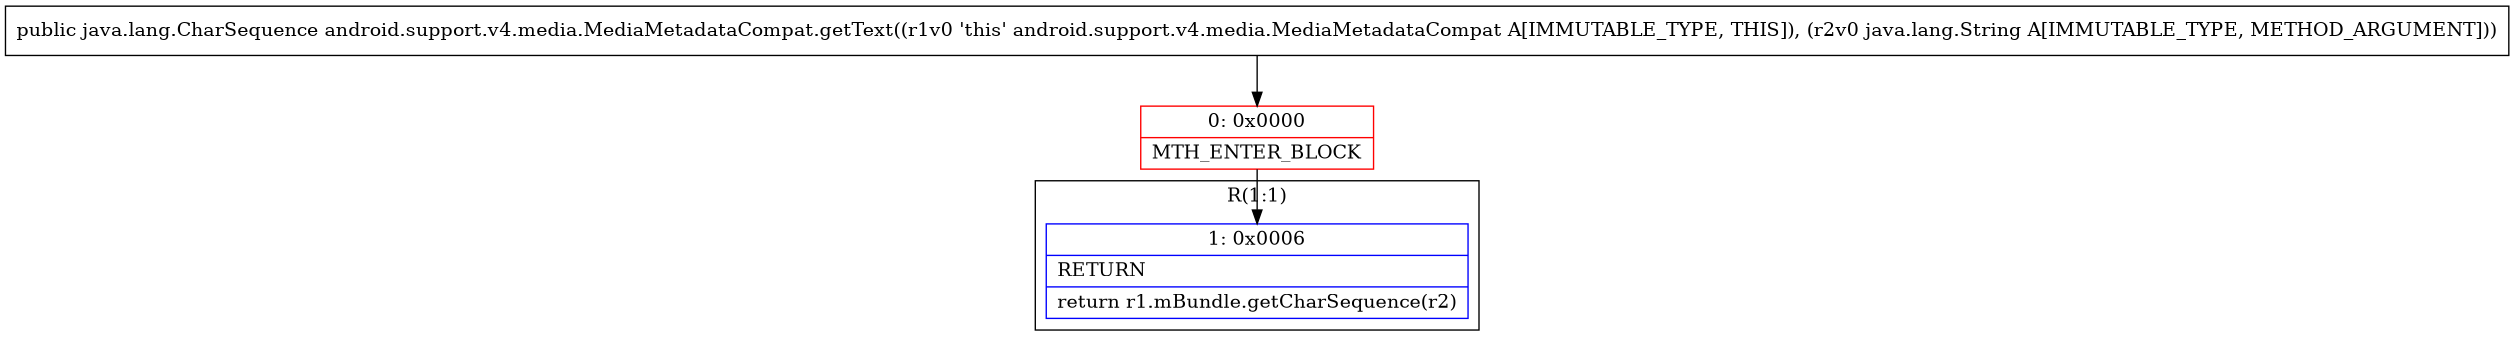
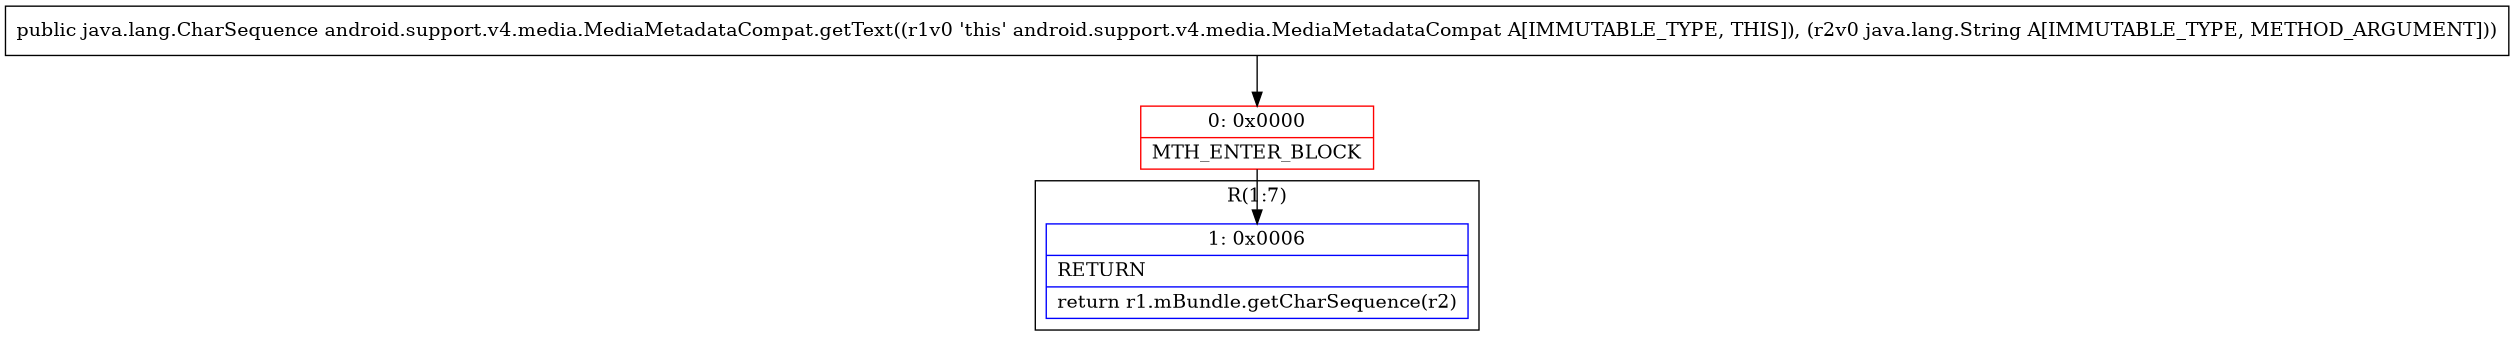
(1257, 197) -> (1257, 197)
